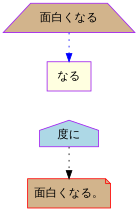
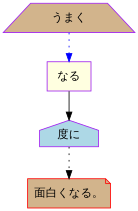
(69, 18) -> (69, 18)
none -> (69, 102)
